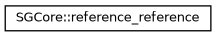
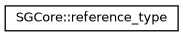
(108, 18) -> (92, 18)
